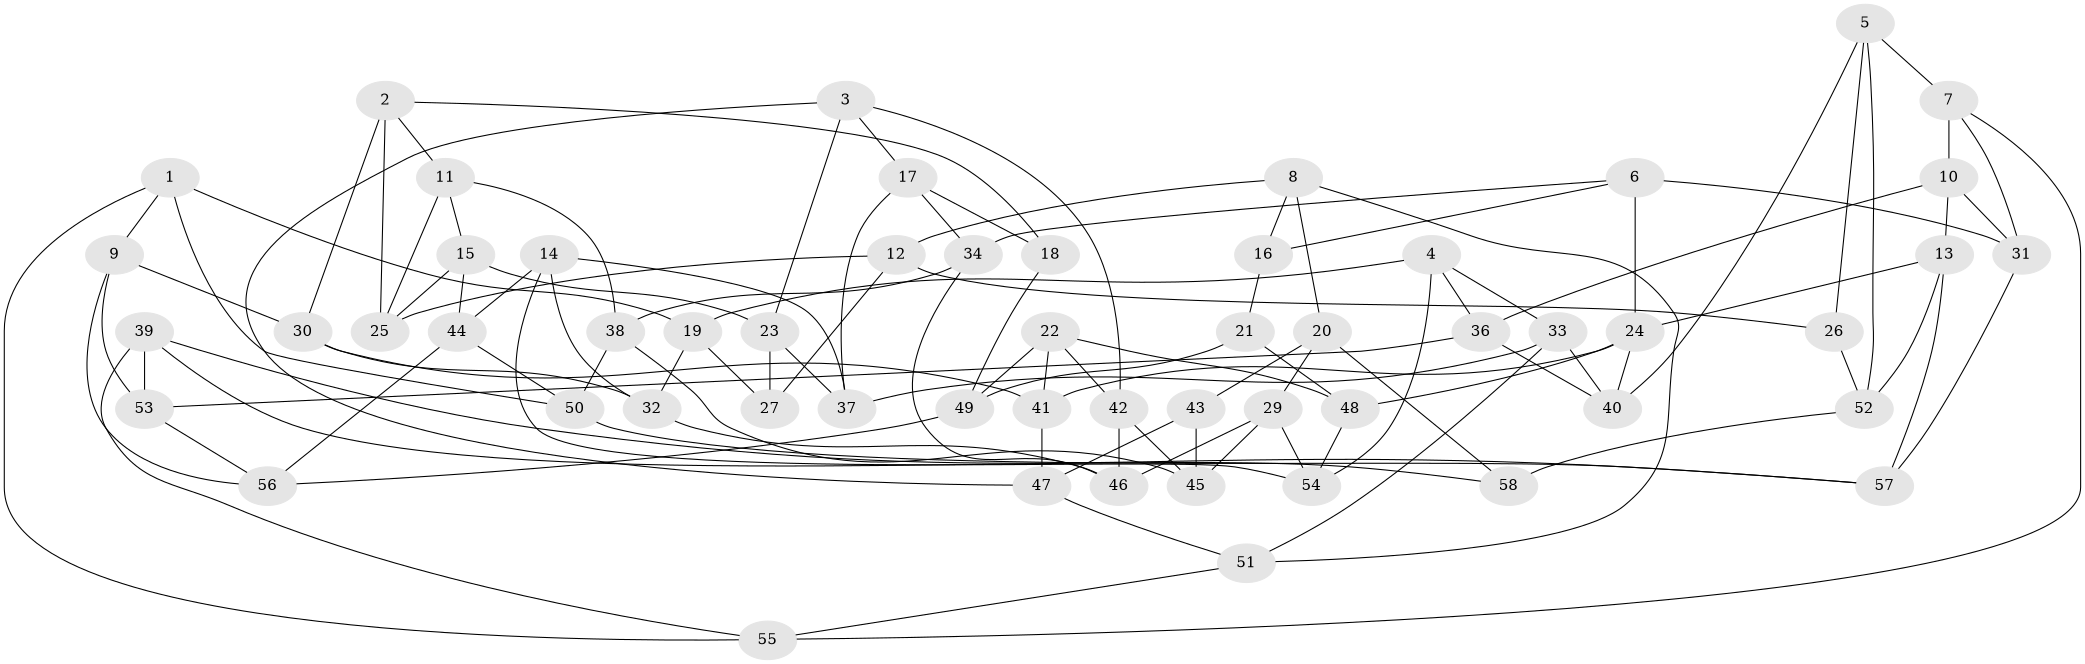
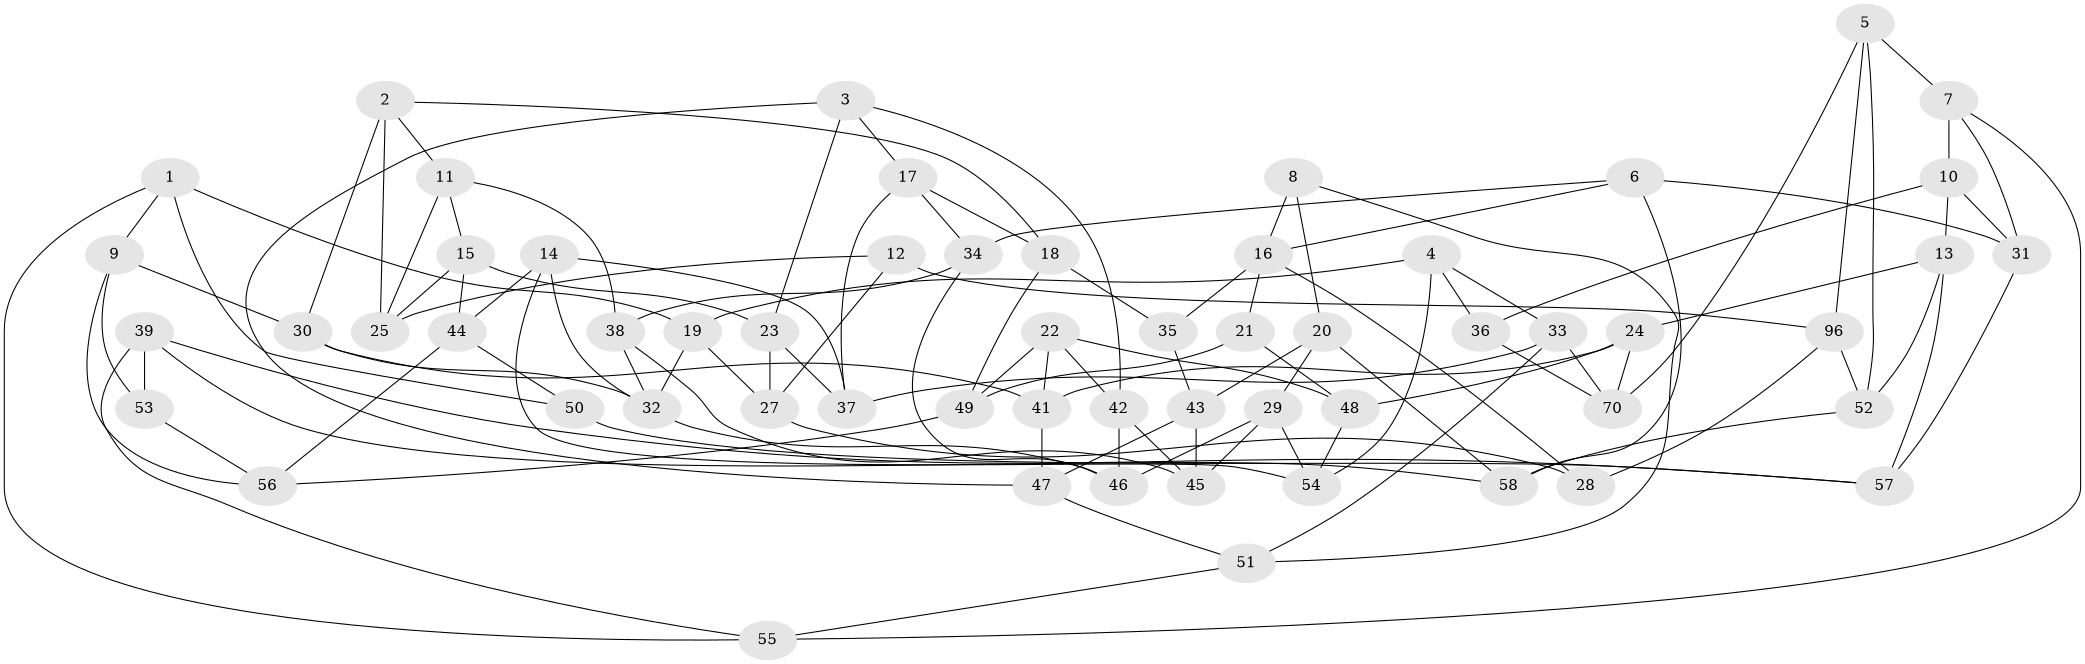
(1089, 201) -> none
(1635, 255) -> (1679, 369)
none -> (1168, 332)
(1834, 332) -> (1834, 332)
(599, 365) -> (632, 366)
(782, 378) -> none
(1613, 409) -> (1613, 409)
none -> (1586, 486)
